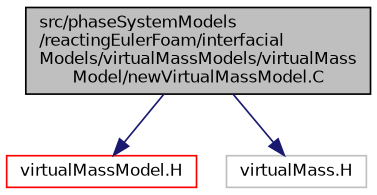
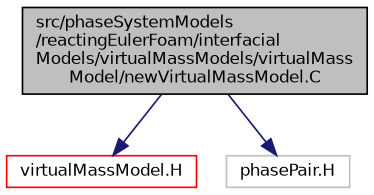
(296, 172) -> (288, 172)
